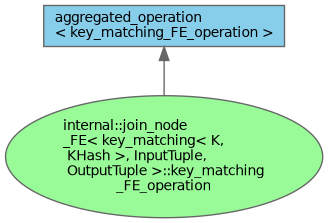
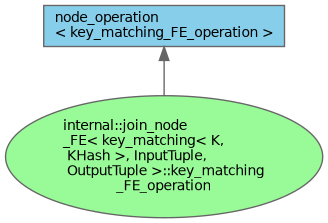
(164, 26) -> (164, 26)
